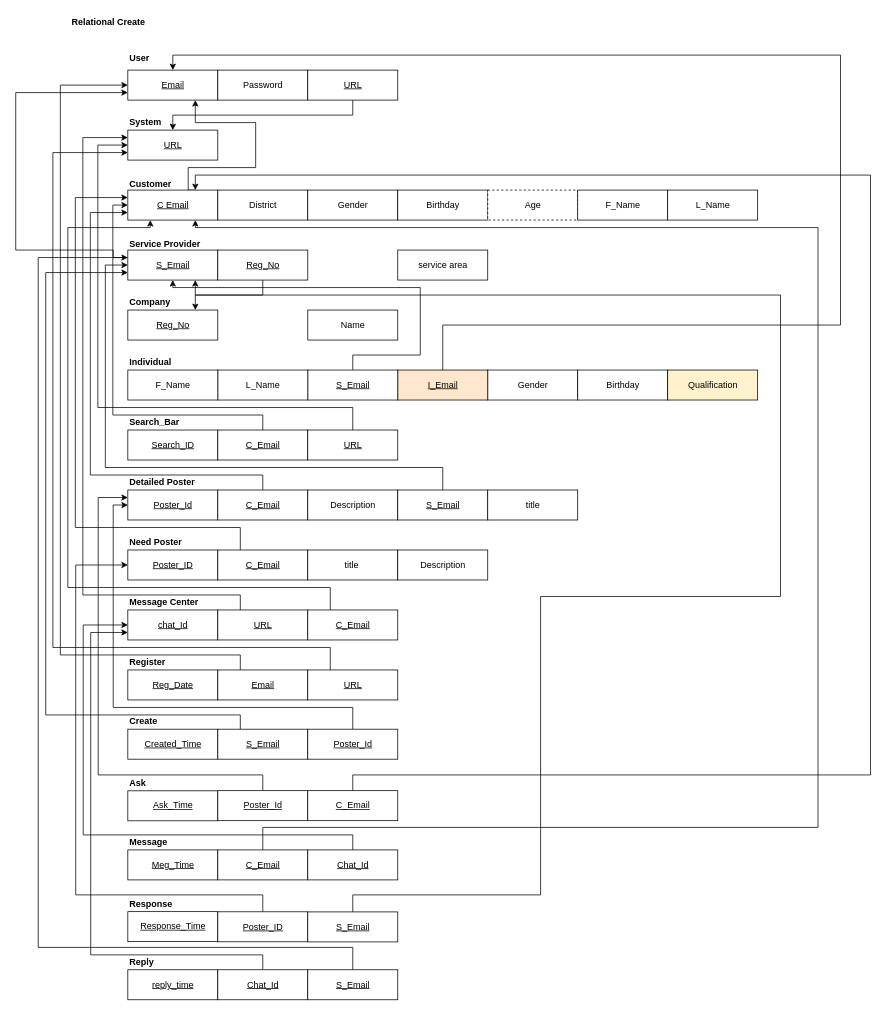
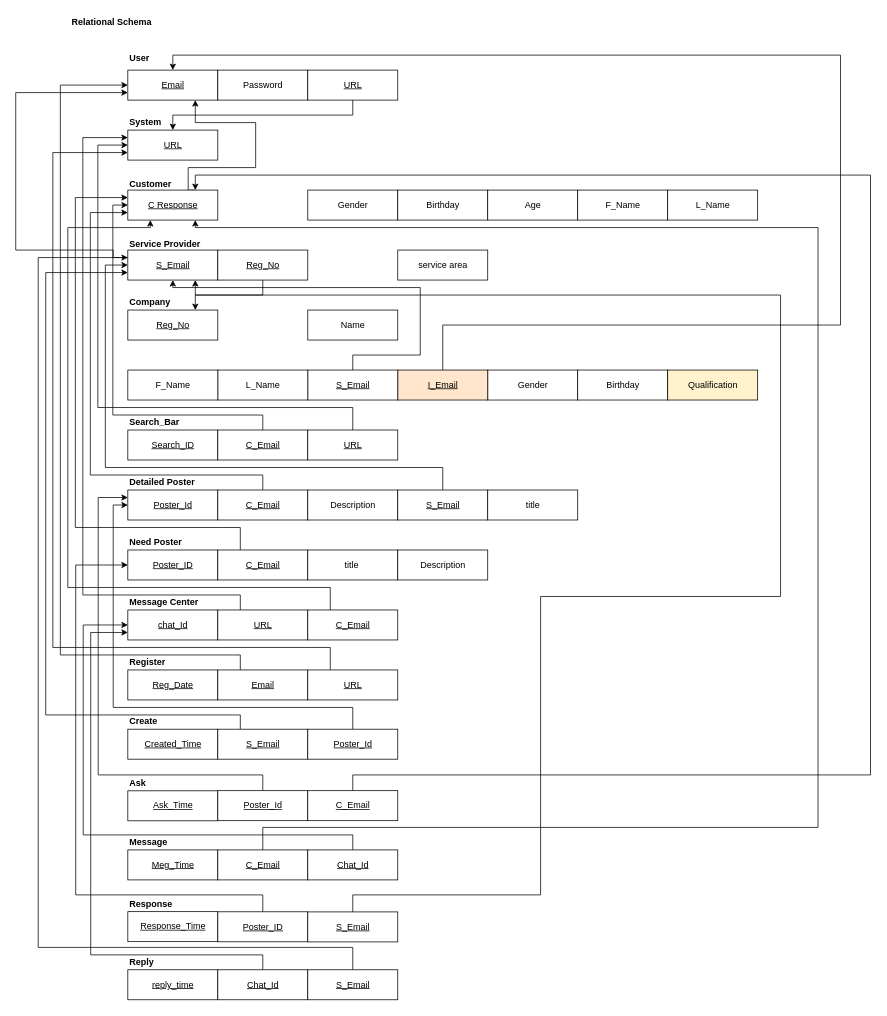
(110, 23) -> (110, 23)
(173, 205) -> (173, 205)
(263, 205) -> none
(533, 205) -> (533, 205)
(154, 363) -> none
